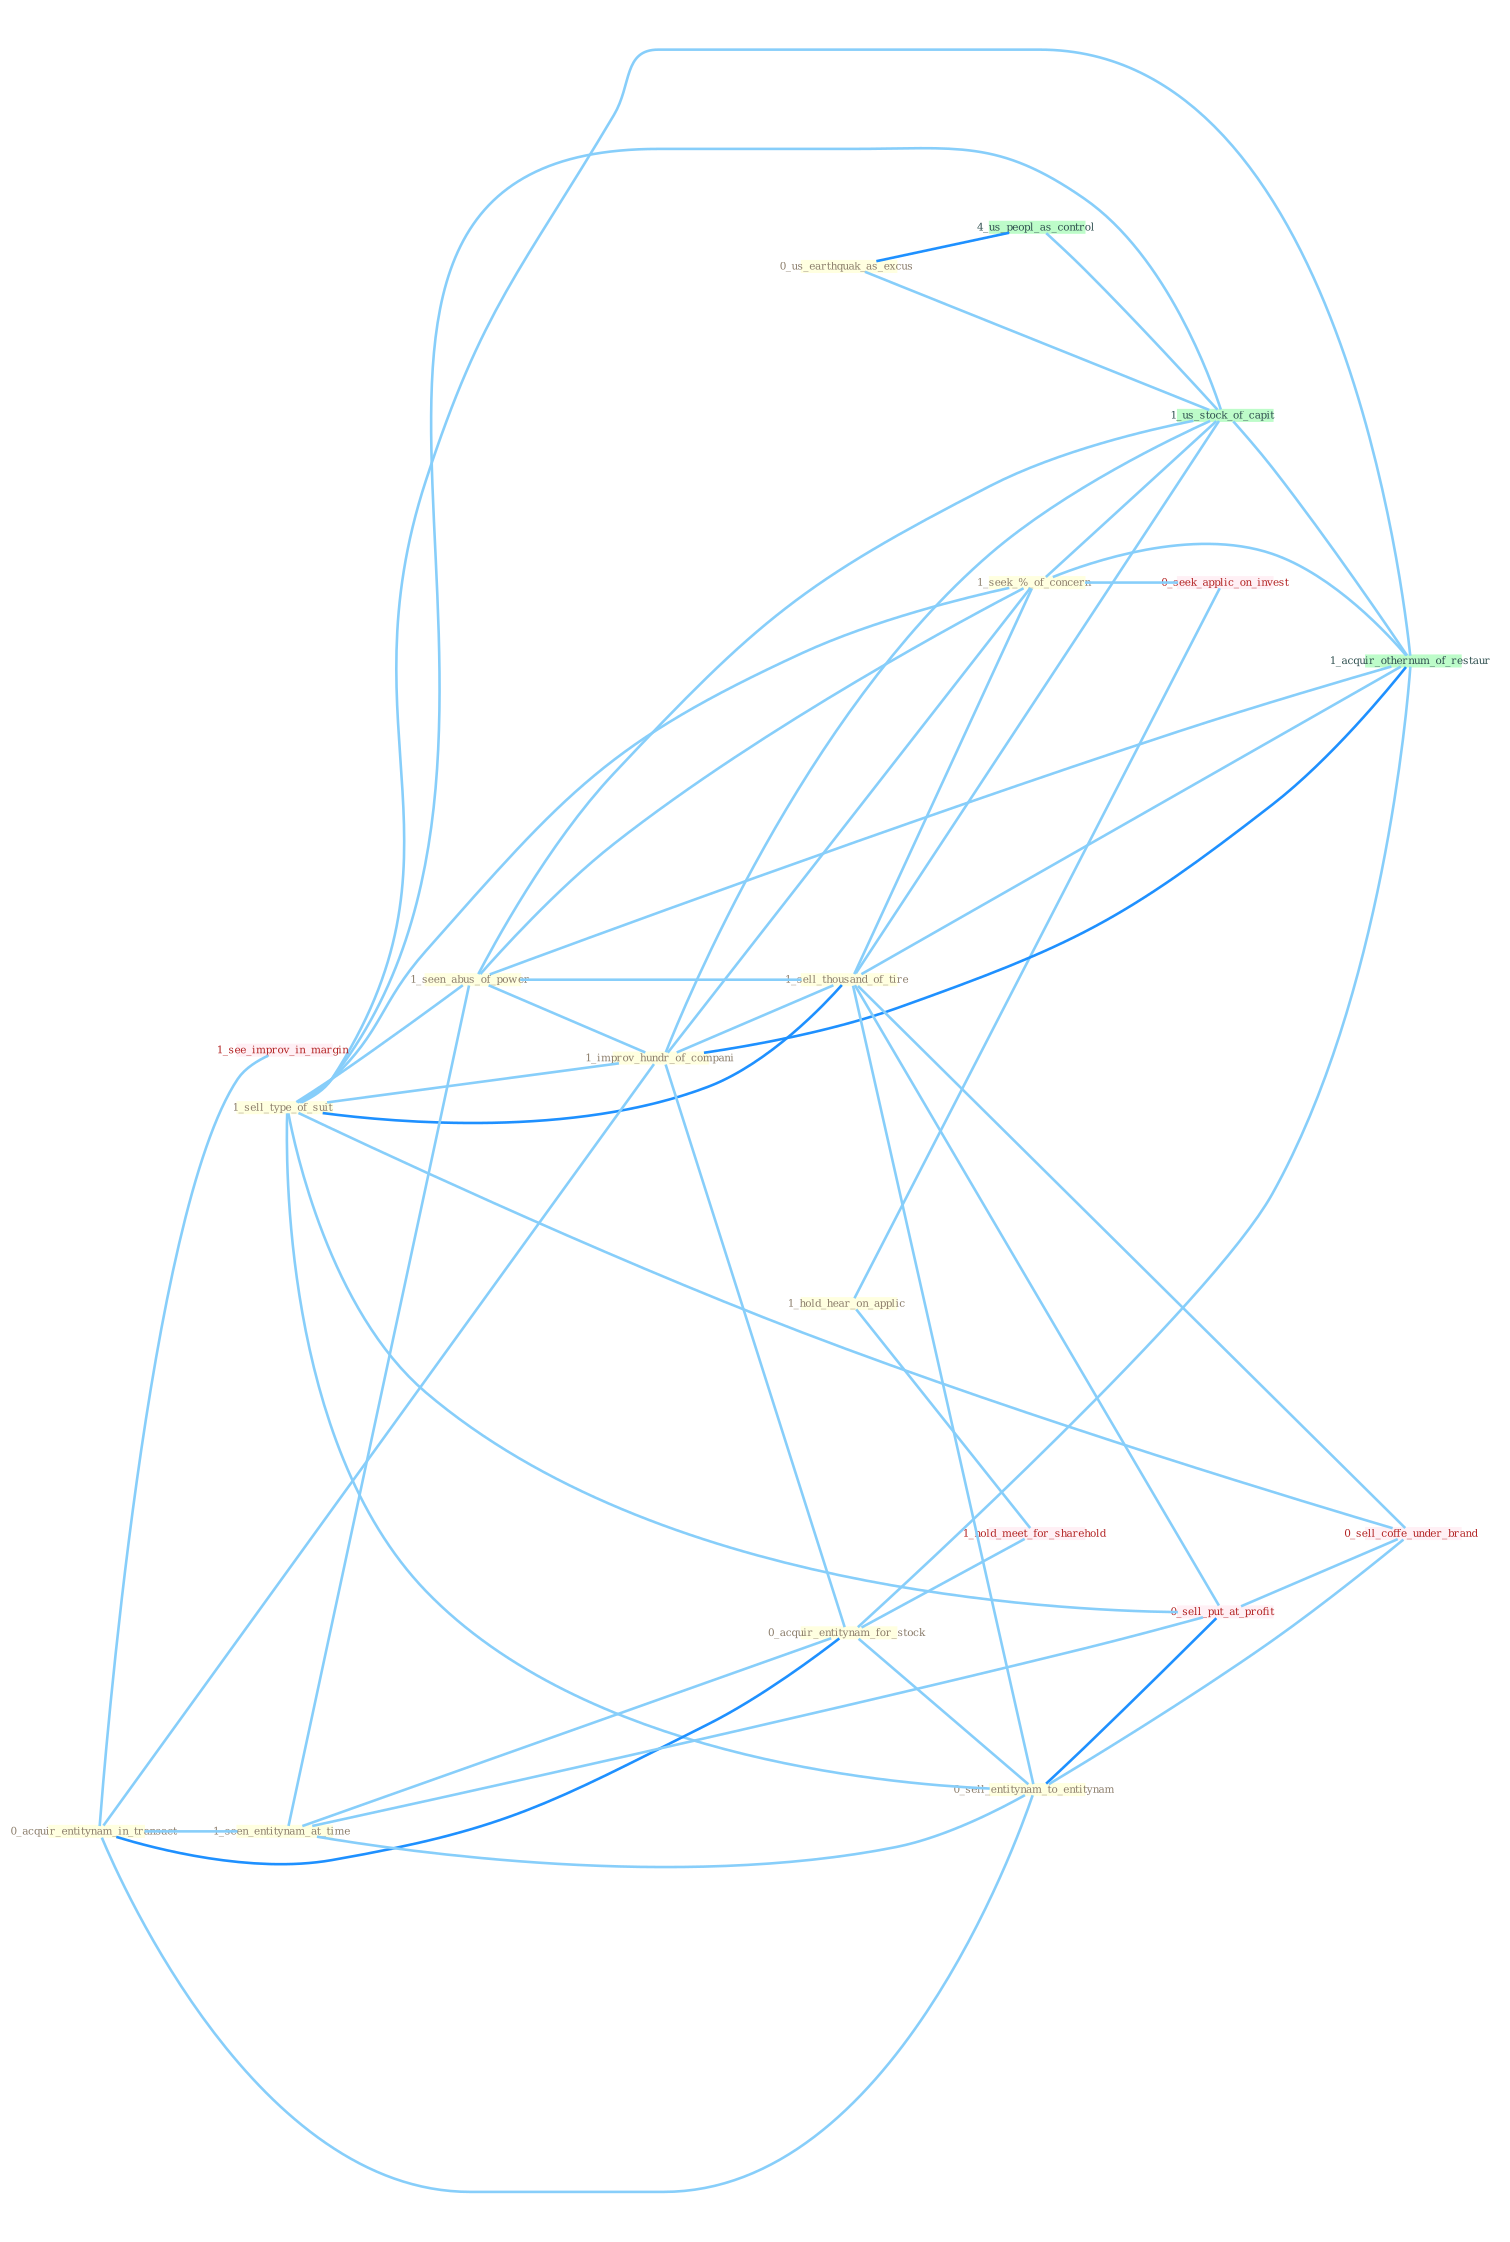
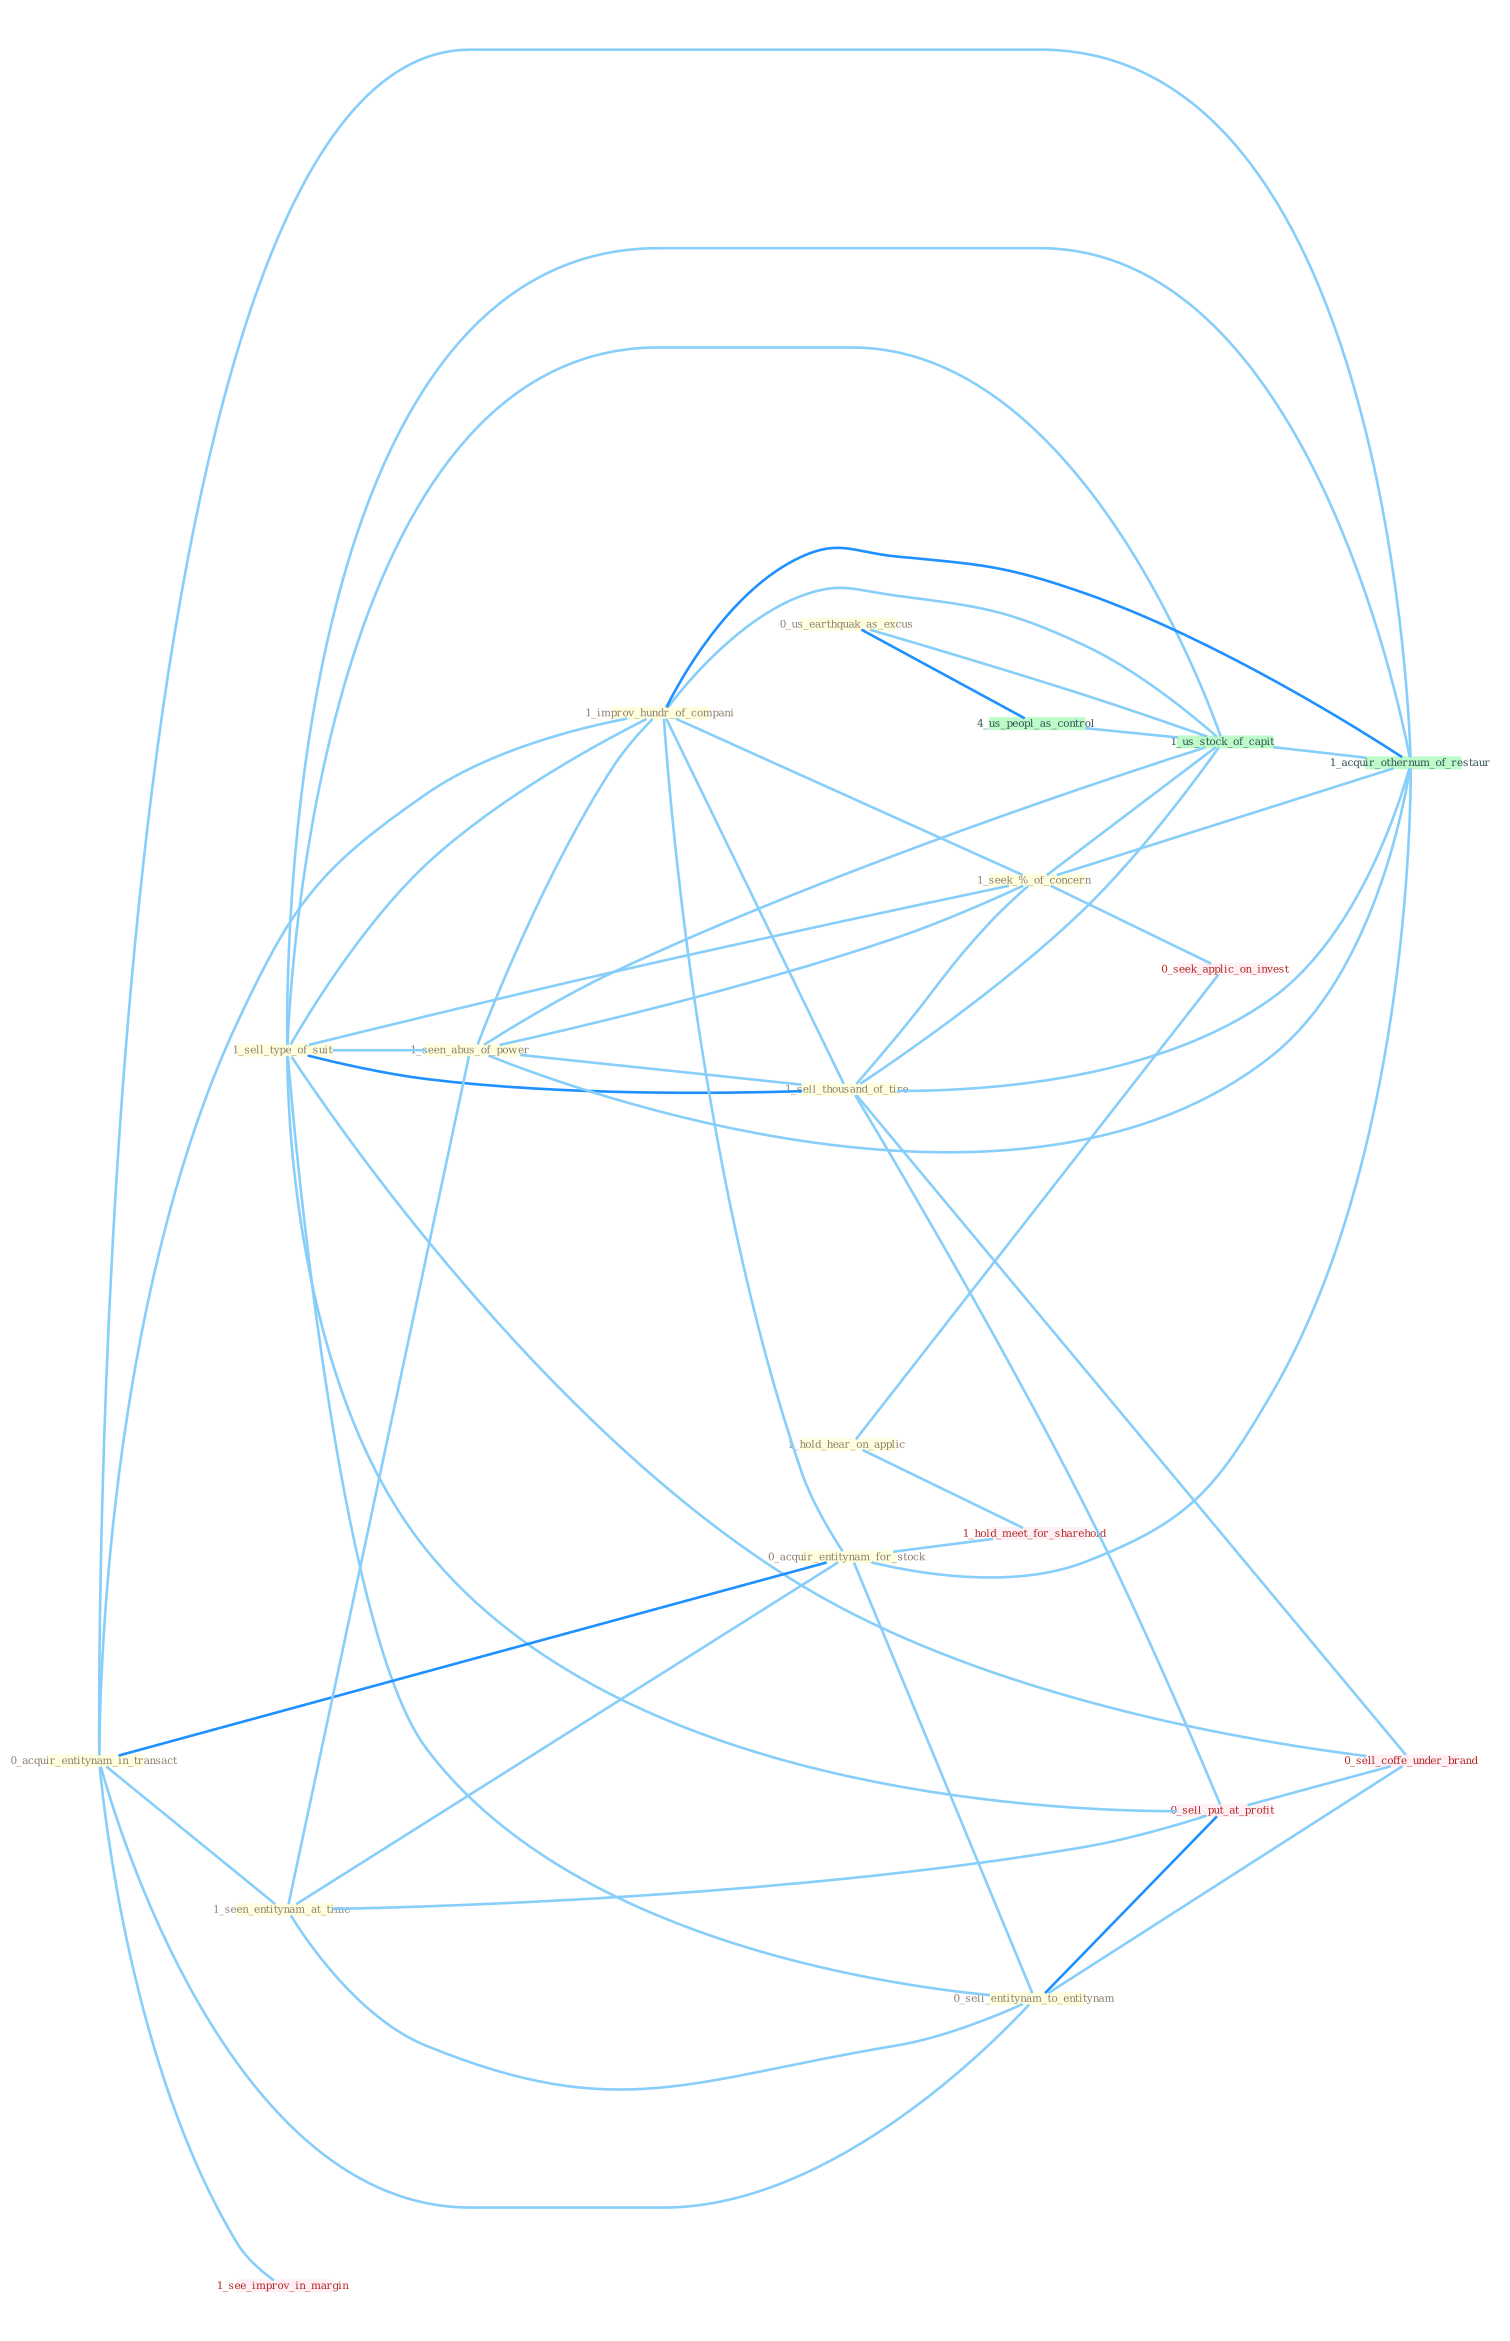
none -> (326, 159)
(939, 1365) -> none
